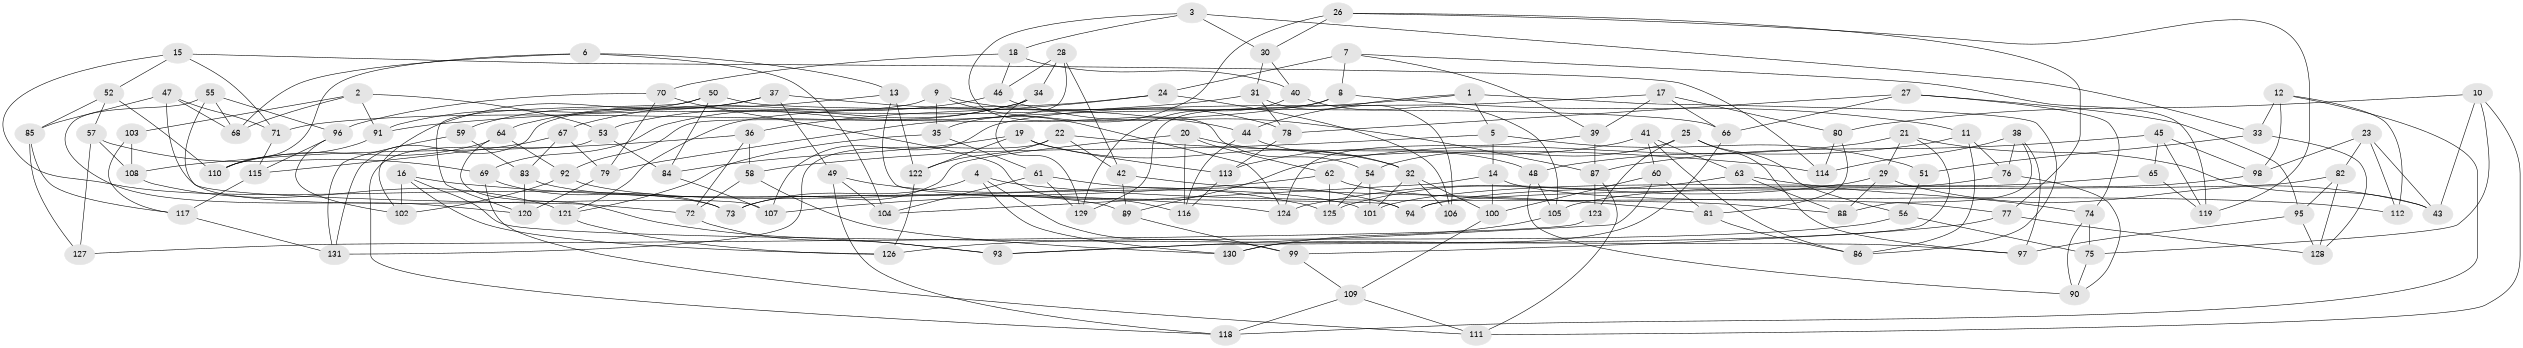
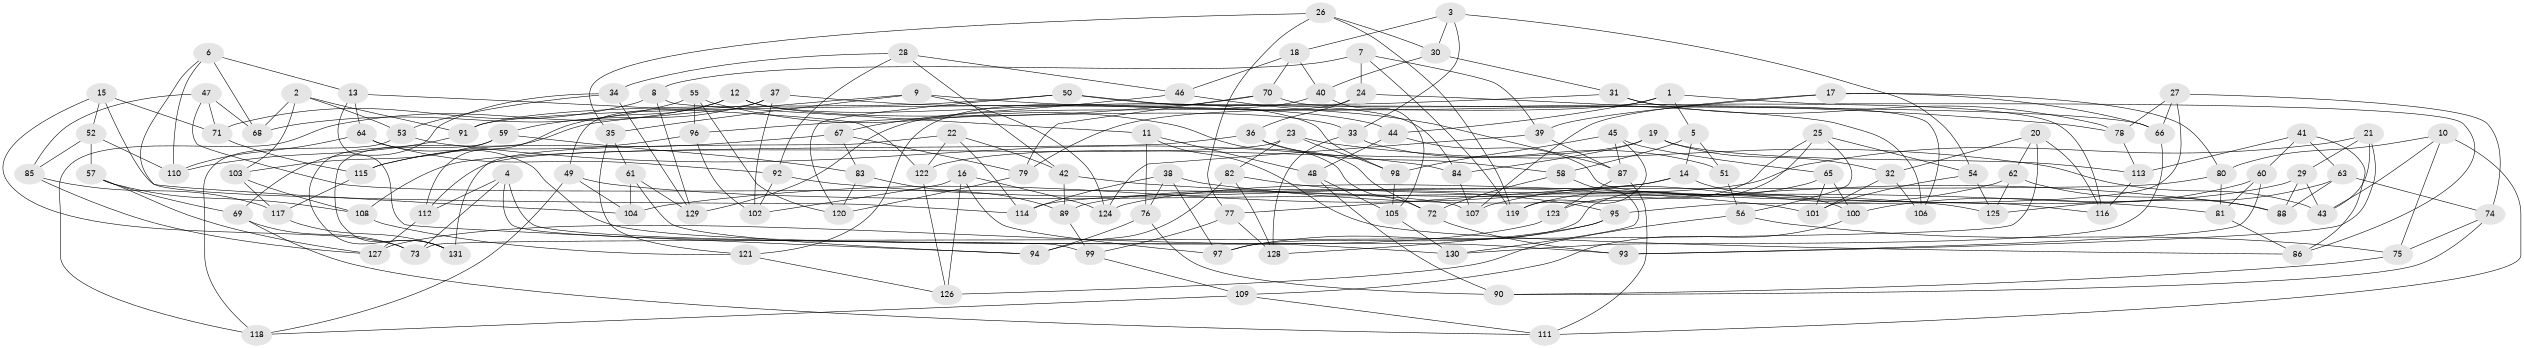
none -> (366, 159)
(1451, 194) -> (1841, 194)
none -> (401, 233)
